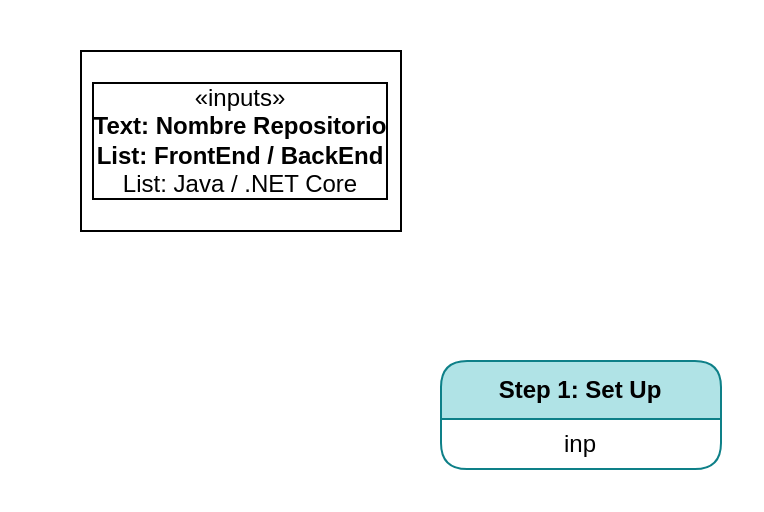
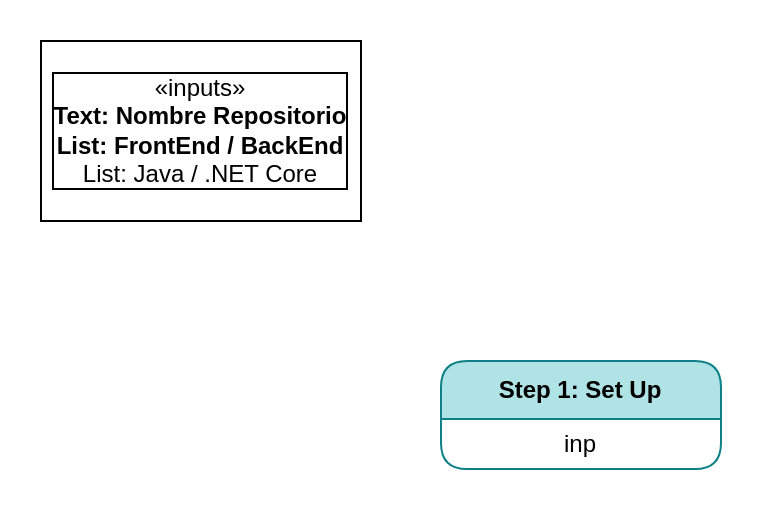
(241, 141) -> (201, 131)
